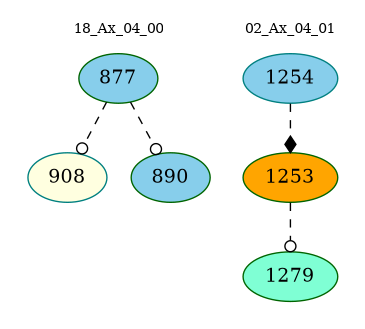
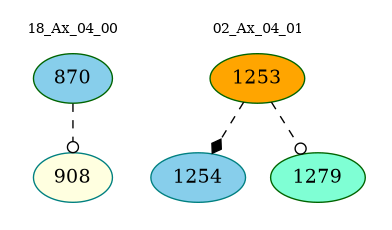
(118, 78) -> (73, 78)
(290, 120) -> (232, 121)
(171, 178) -> none
